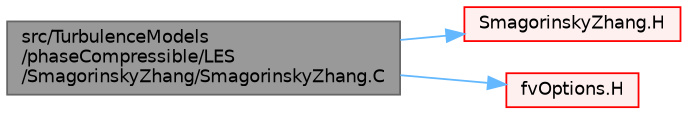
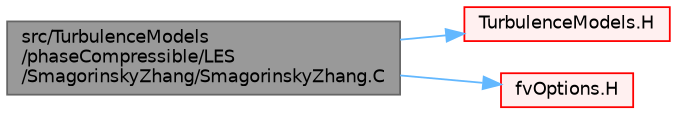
(572, 24) -> (567, 24)
